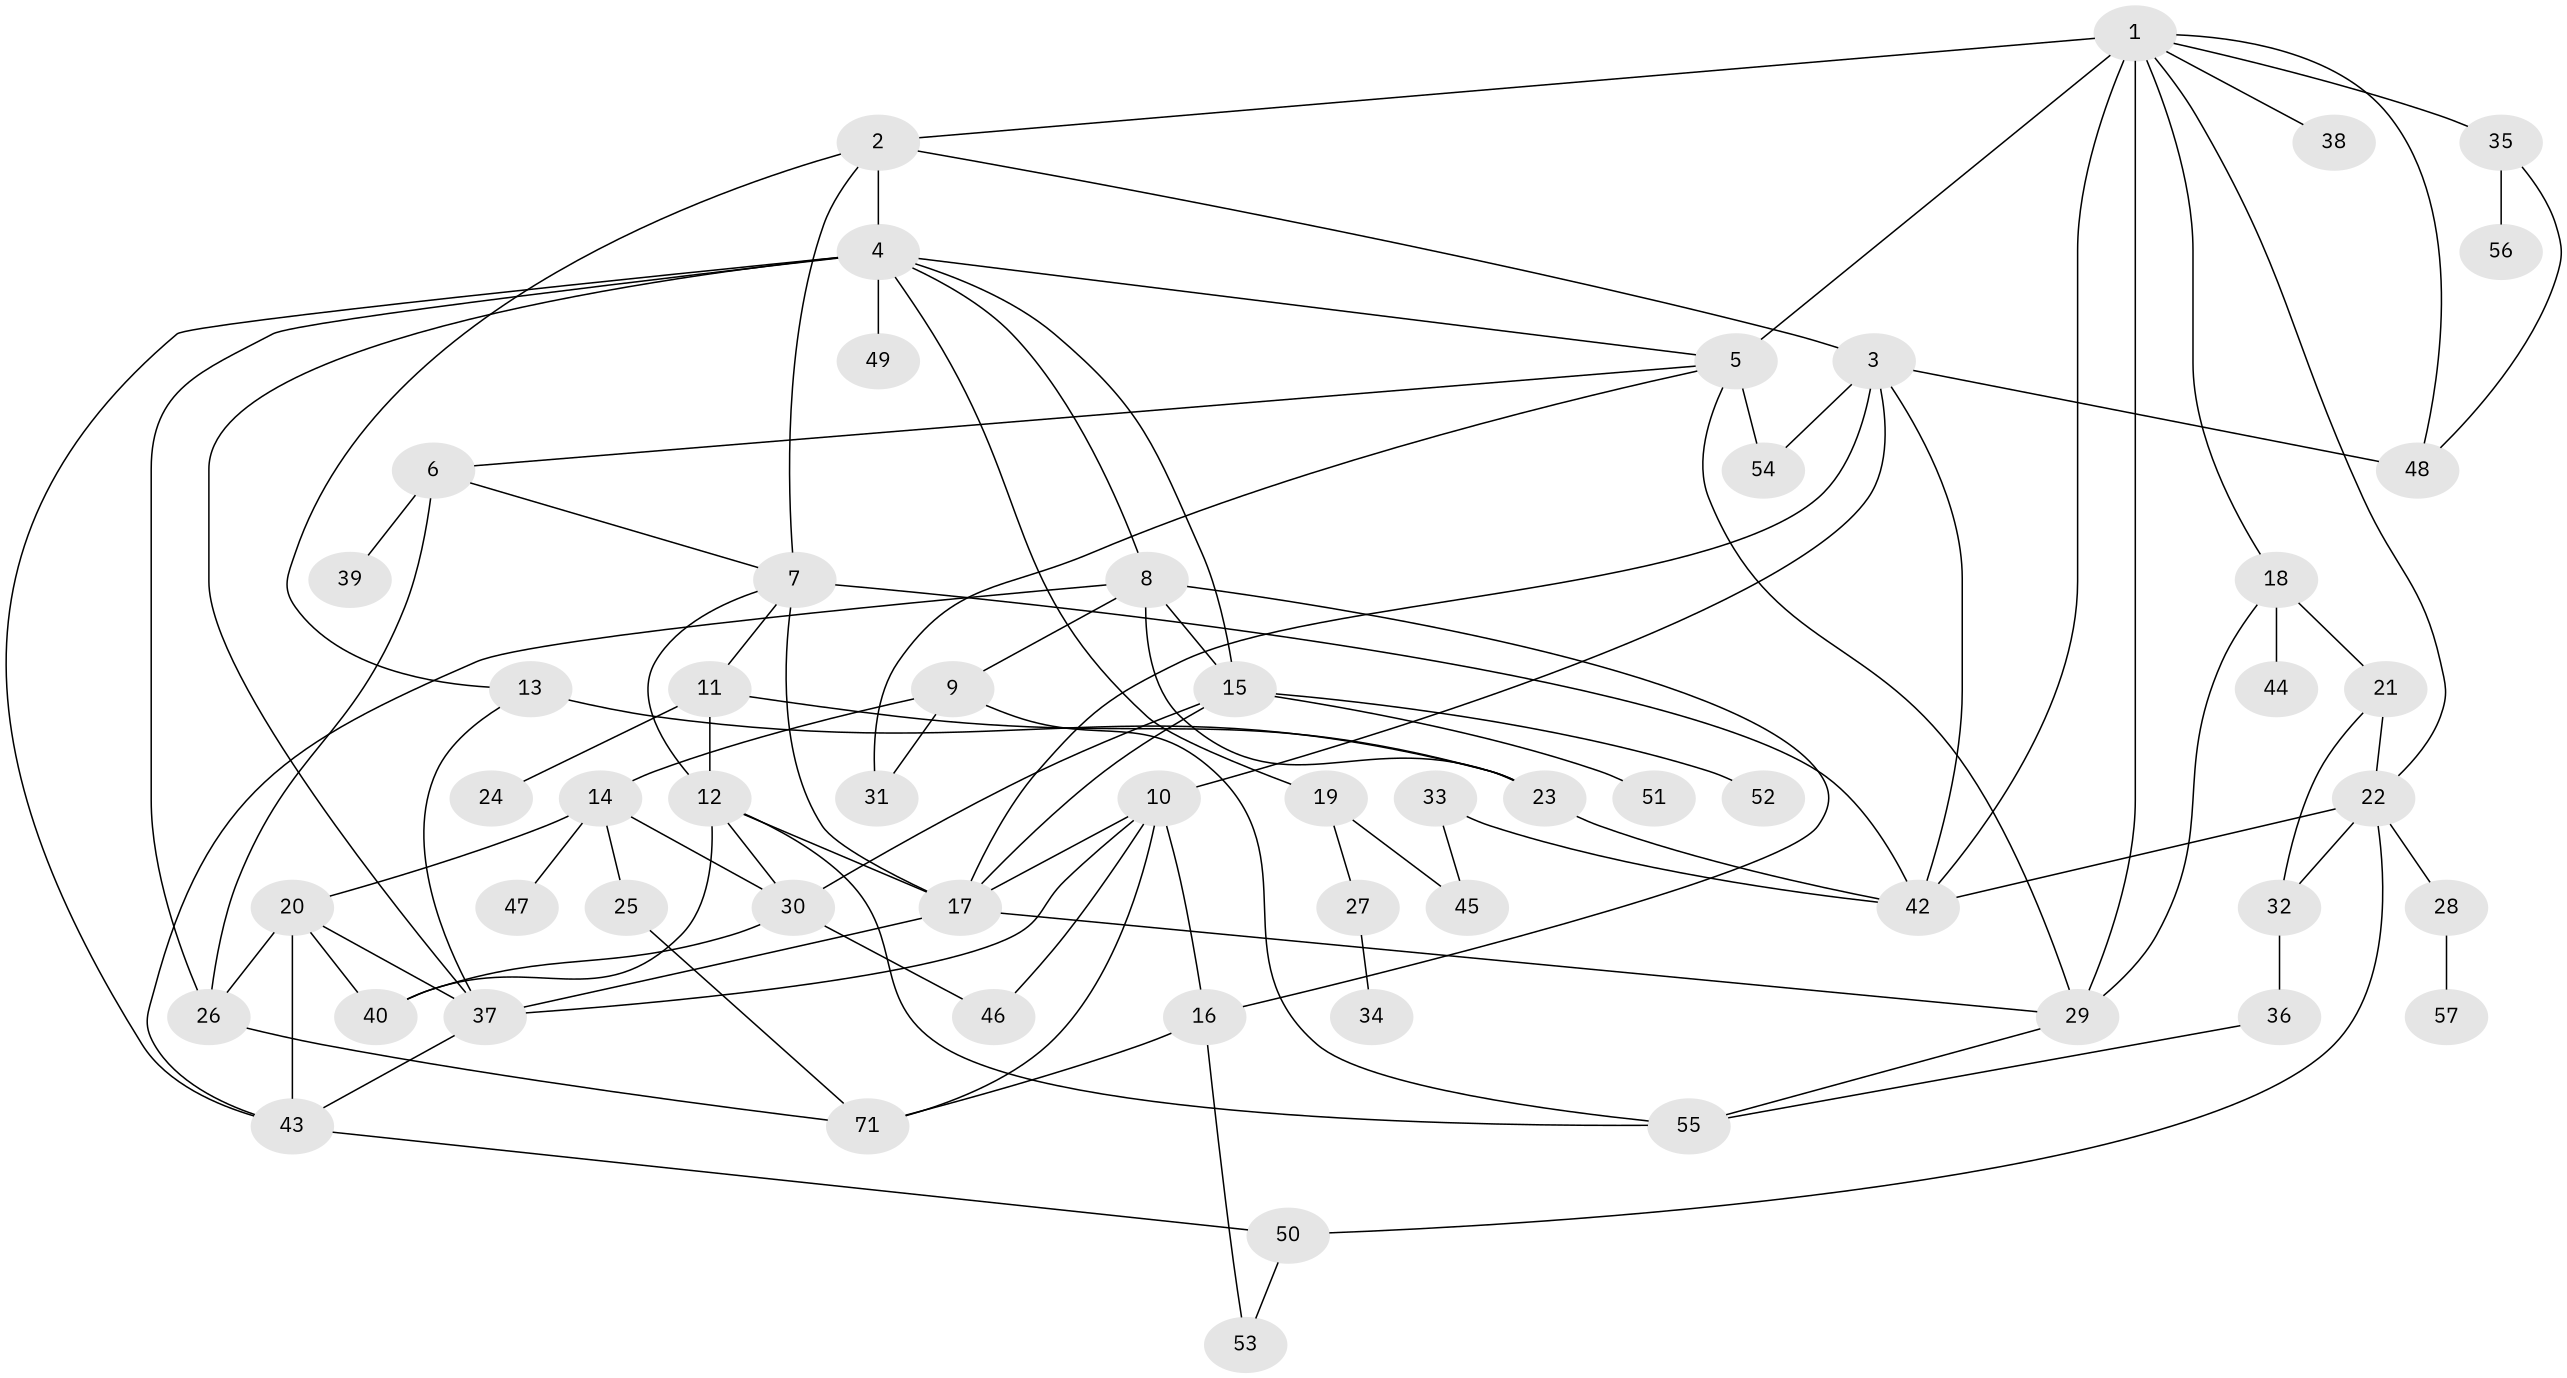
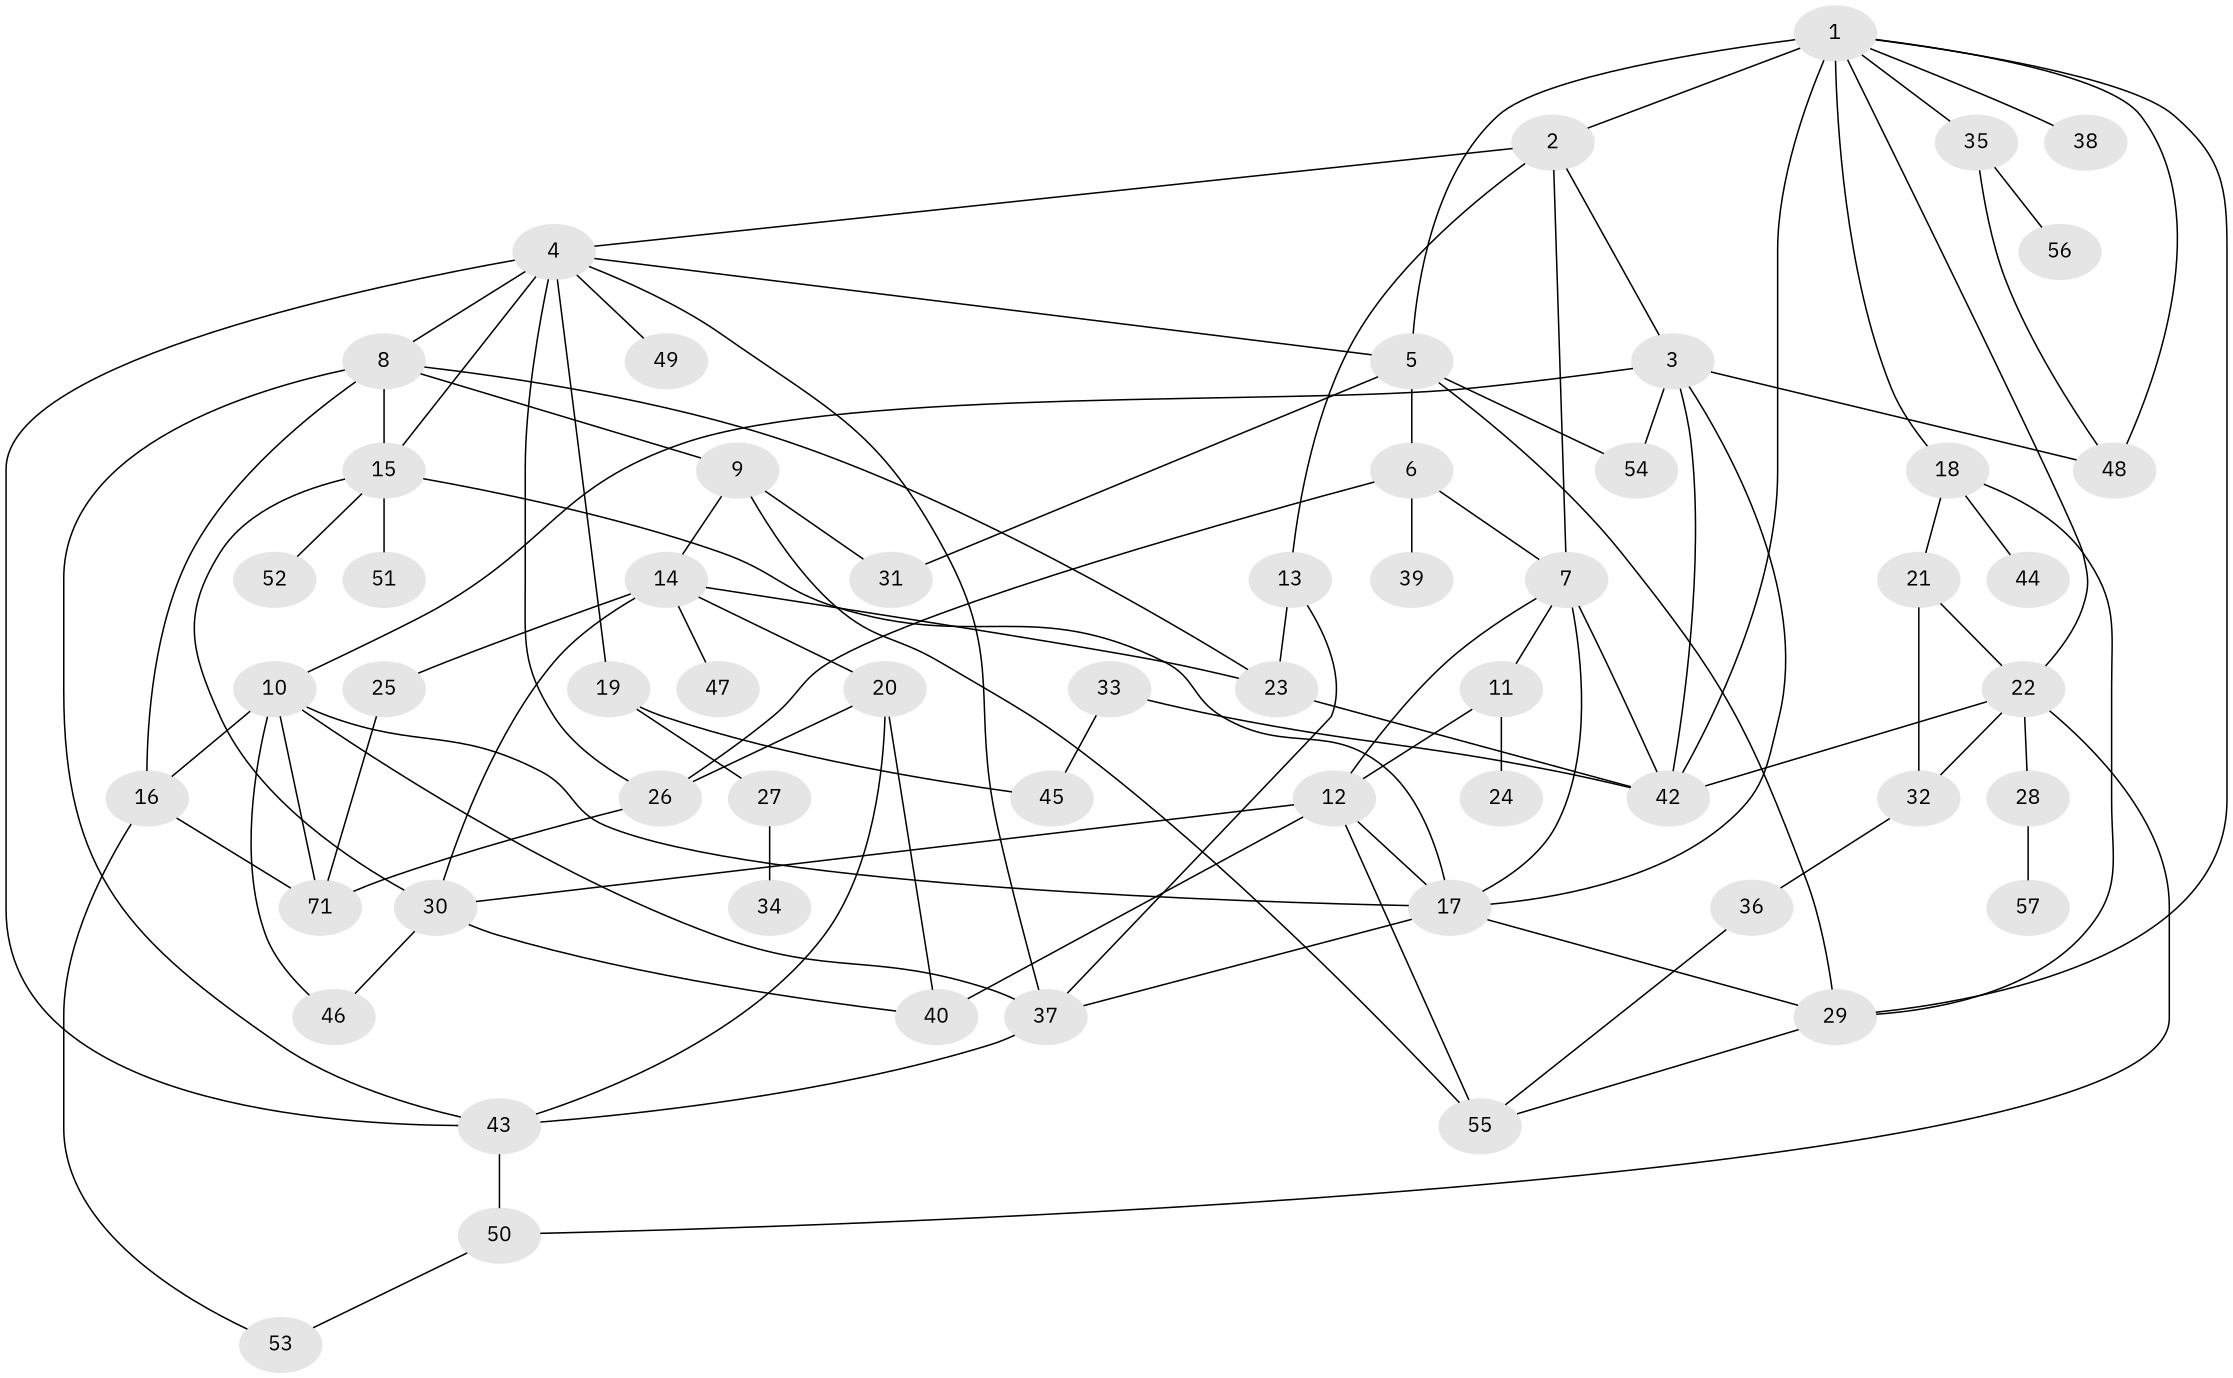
(960, 722) -> (1013, 636)
(389, 962) -> none
